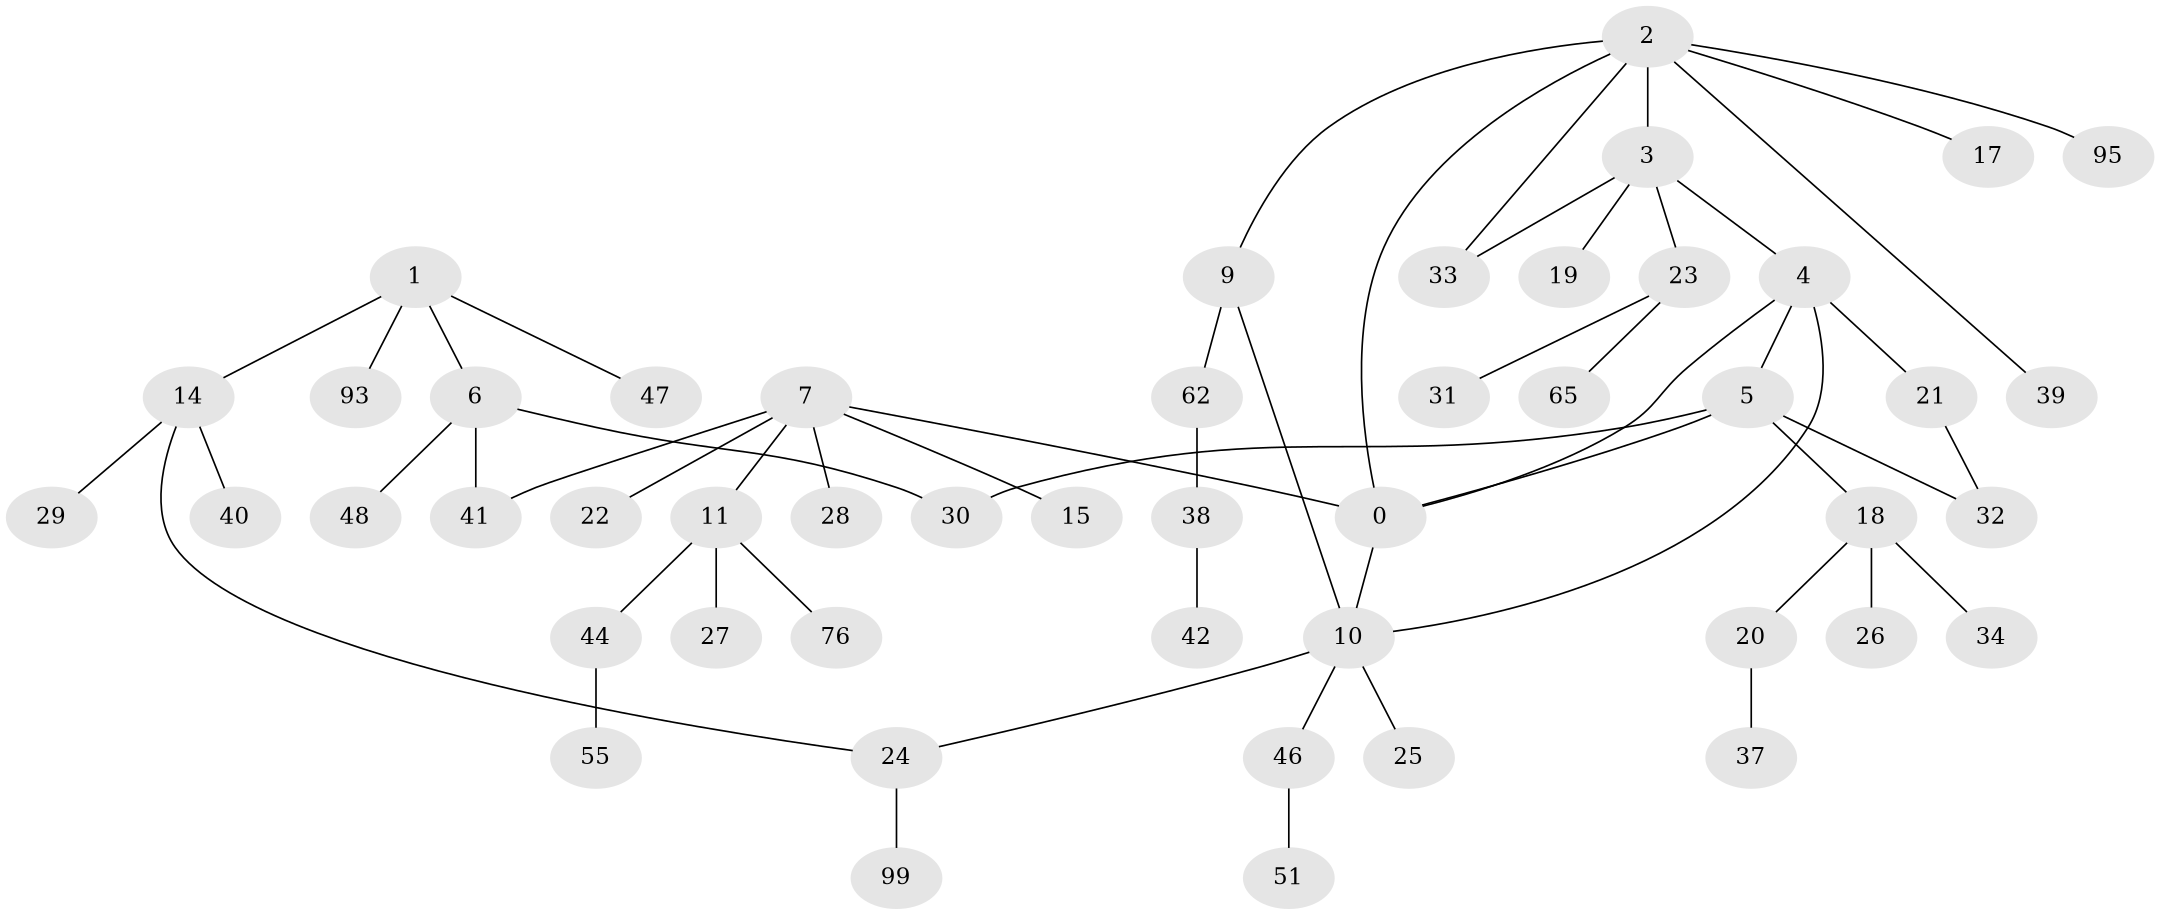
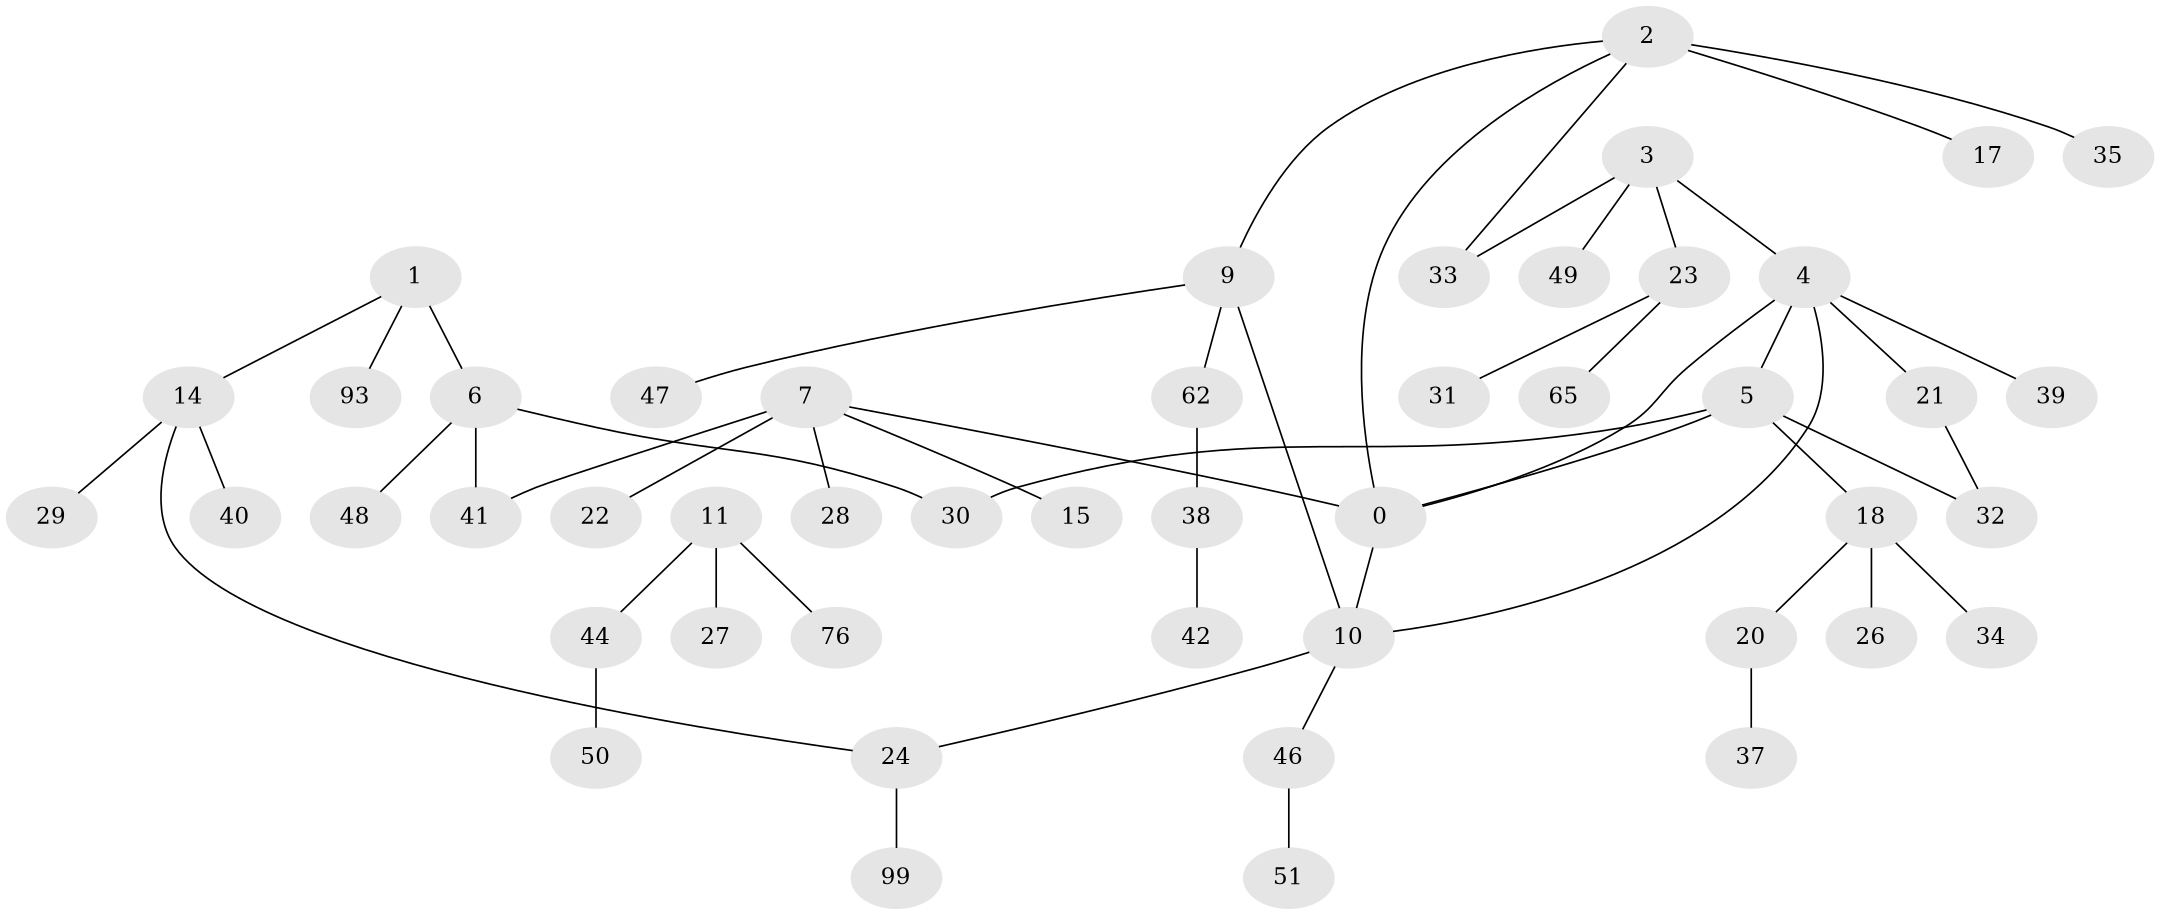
(1648, 97) -> none
(2109, 157) -> (2109, 157)
(1850, 217) -> (1928, 337)
(1564, 277) -> (1564, 277)
(536, 337) -> (939, 326)
(756, 464) -> none
(596, 758) -> (596, 758)
(1409, 758) -> none
